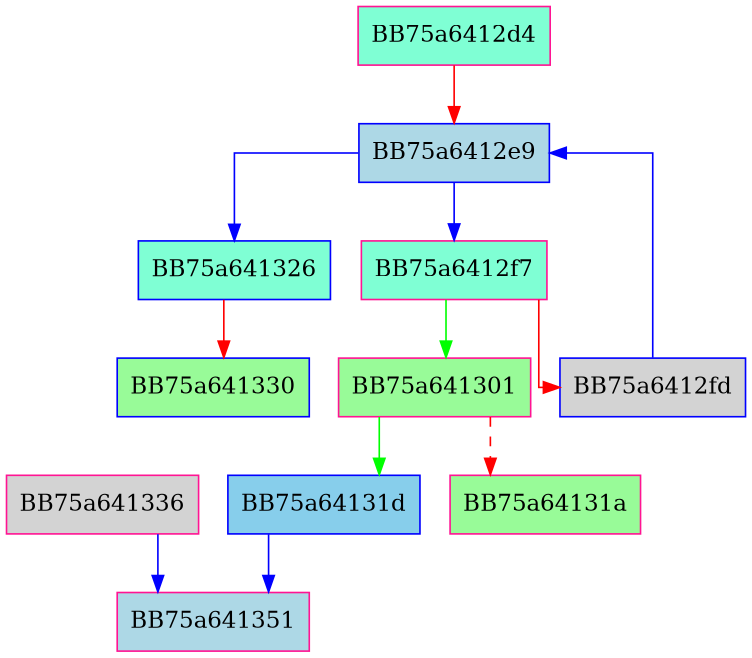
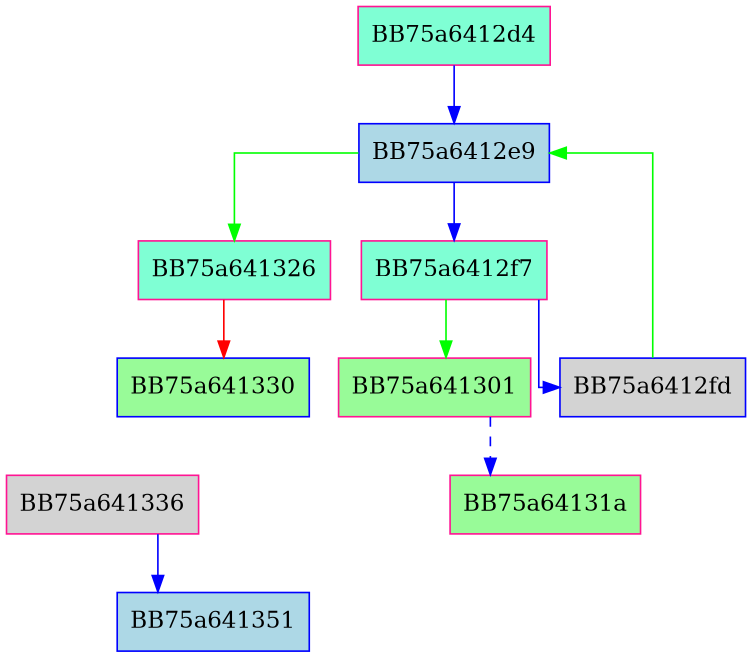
(454, 86) -> (454, 86)
(261, 153) -> (261, 153)
(653, 212) -> (653, 212)
(234, 270) -> (234, 270)
(539, 346) -> (539, 346)
(490, 438) -> (490, 438)
(324, 505) -> none
(213, 622) -> (213, 622)
